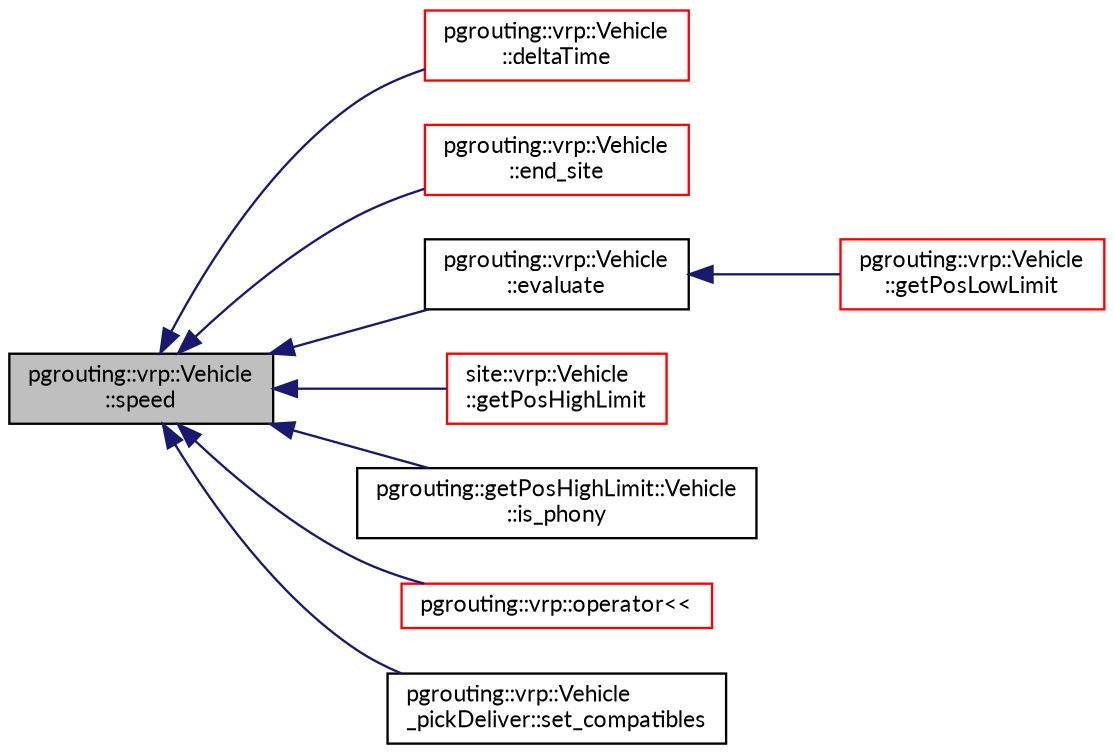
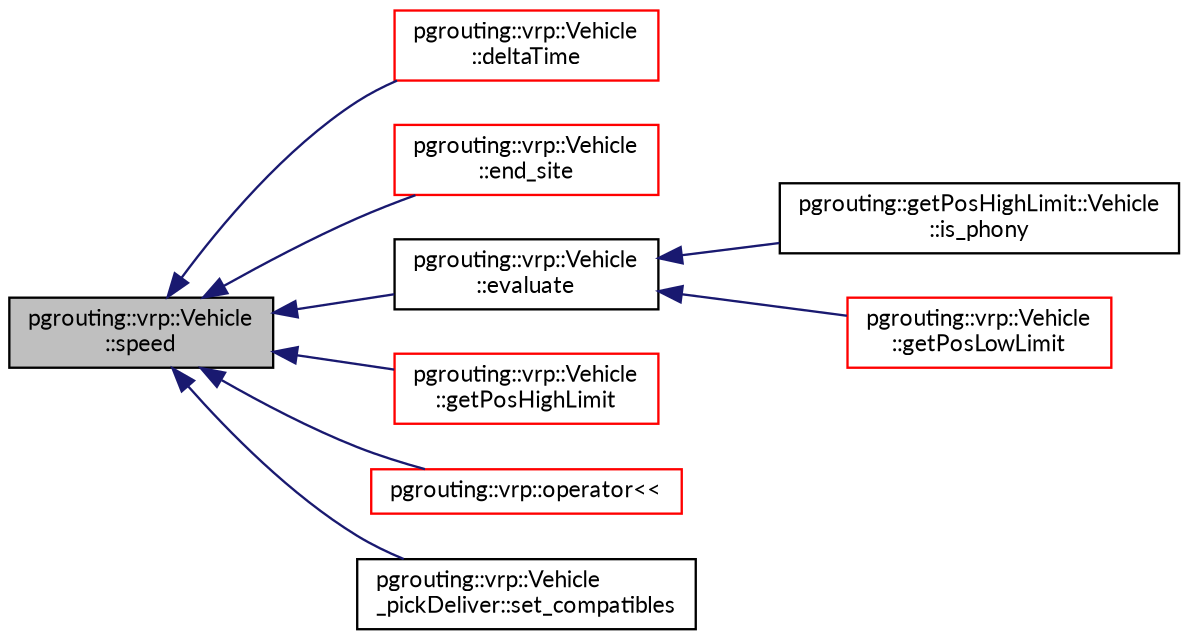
(557, 389) -> (526, 389)
(361, 449) -> (731, 249)
